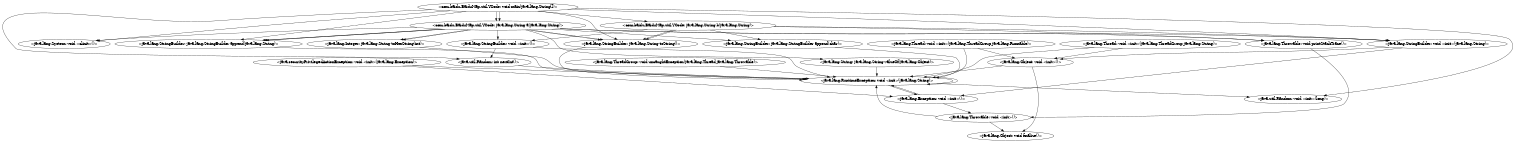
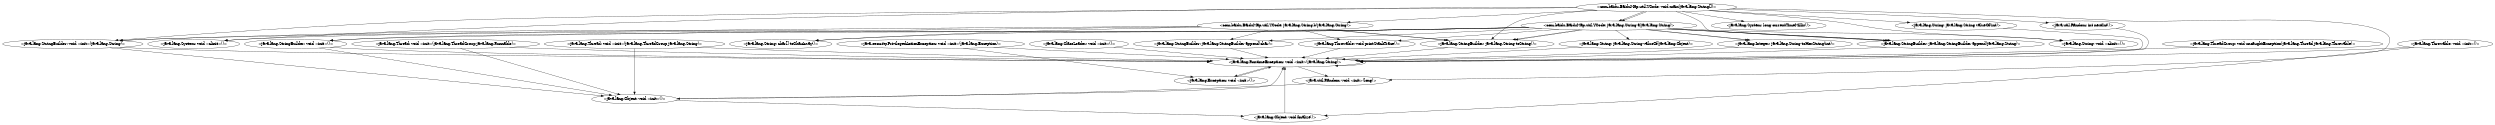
none -> (1769, 26)
none -> (1956, 26)
none -> (781, 44)
none -> (1079, 44)
none -> (2093, 44)
(495, 51) -> (464, 71)
(1183, 72) -> (582, 56)
none -> (1285, 91)
none -> (992, 94)
(956, 108) -> none
(1225, 114) -> (1322, 53)
